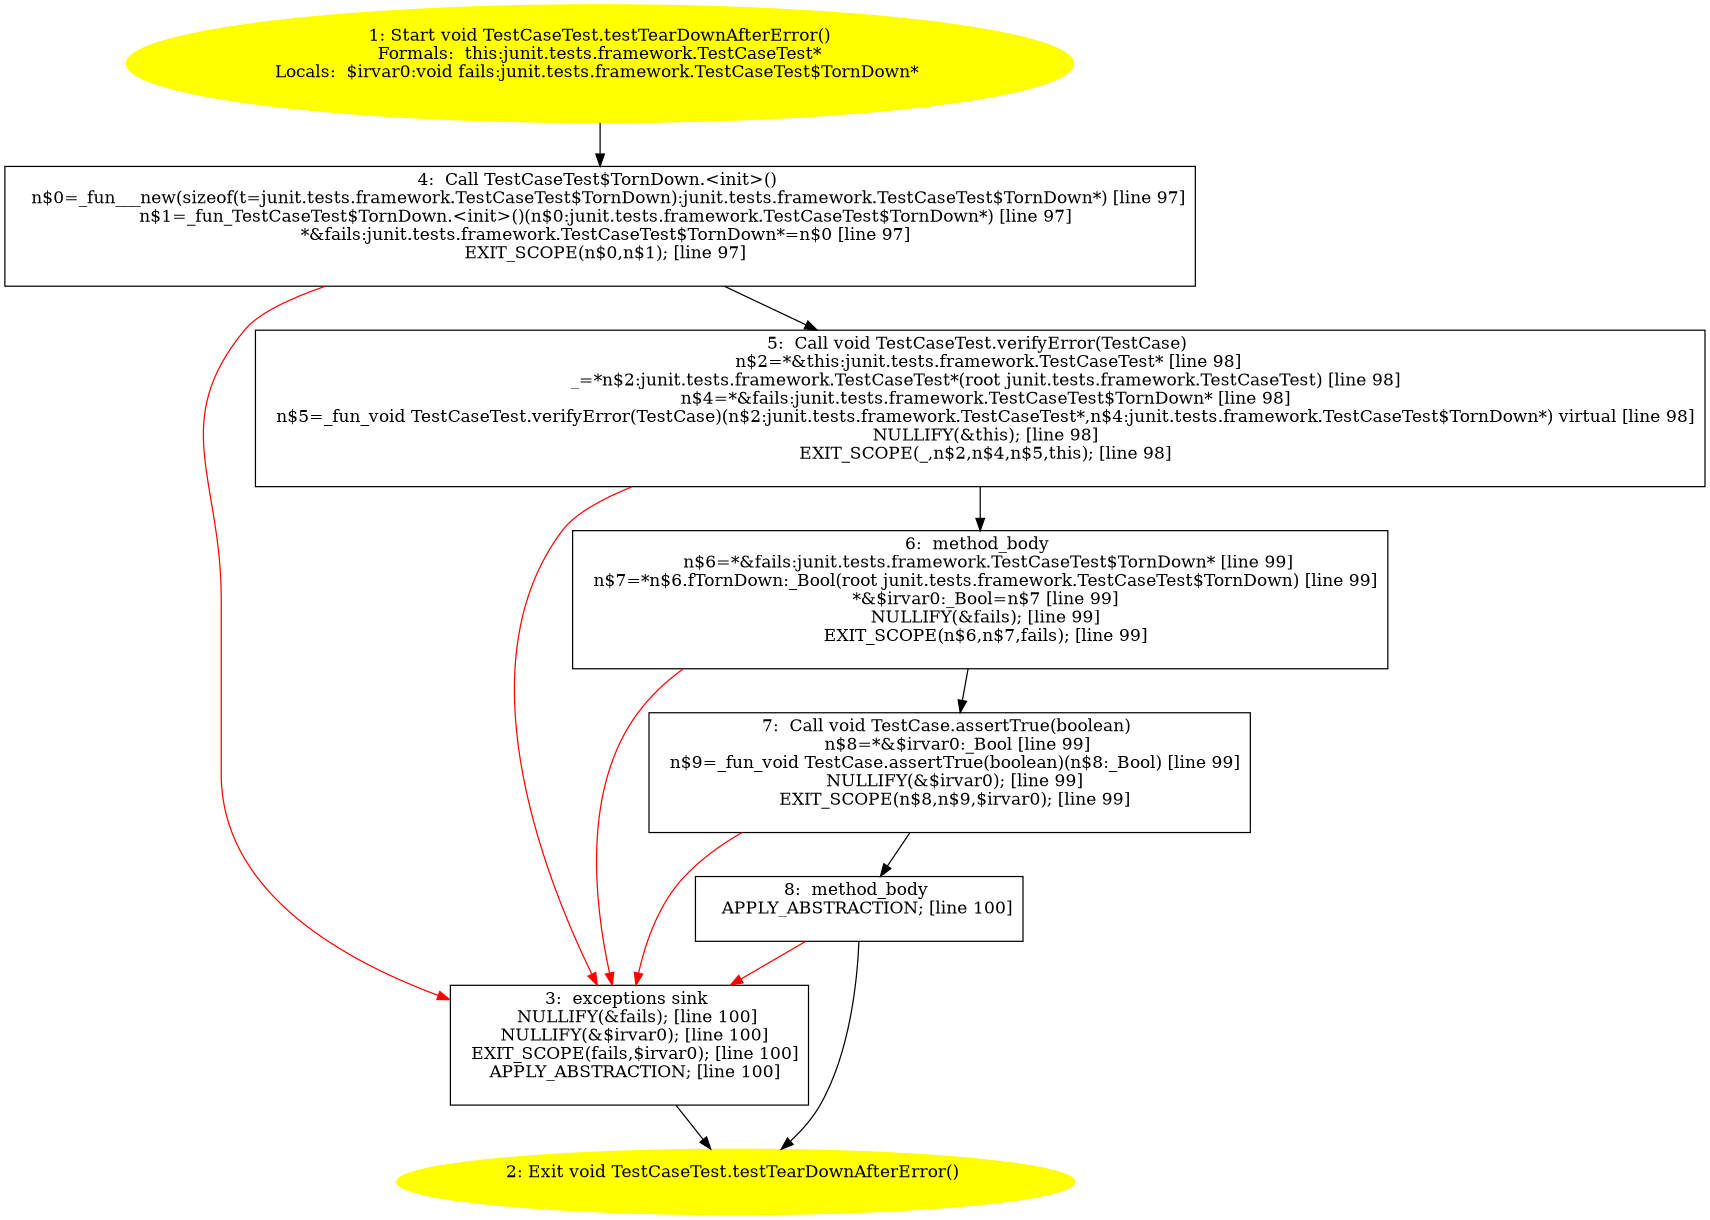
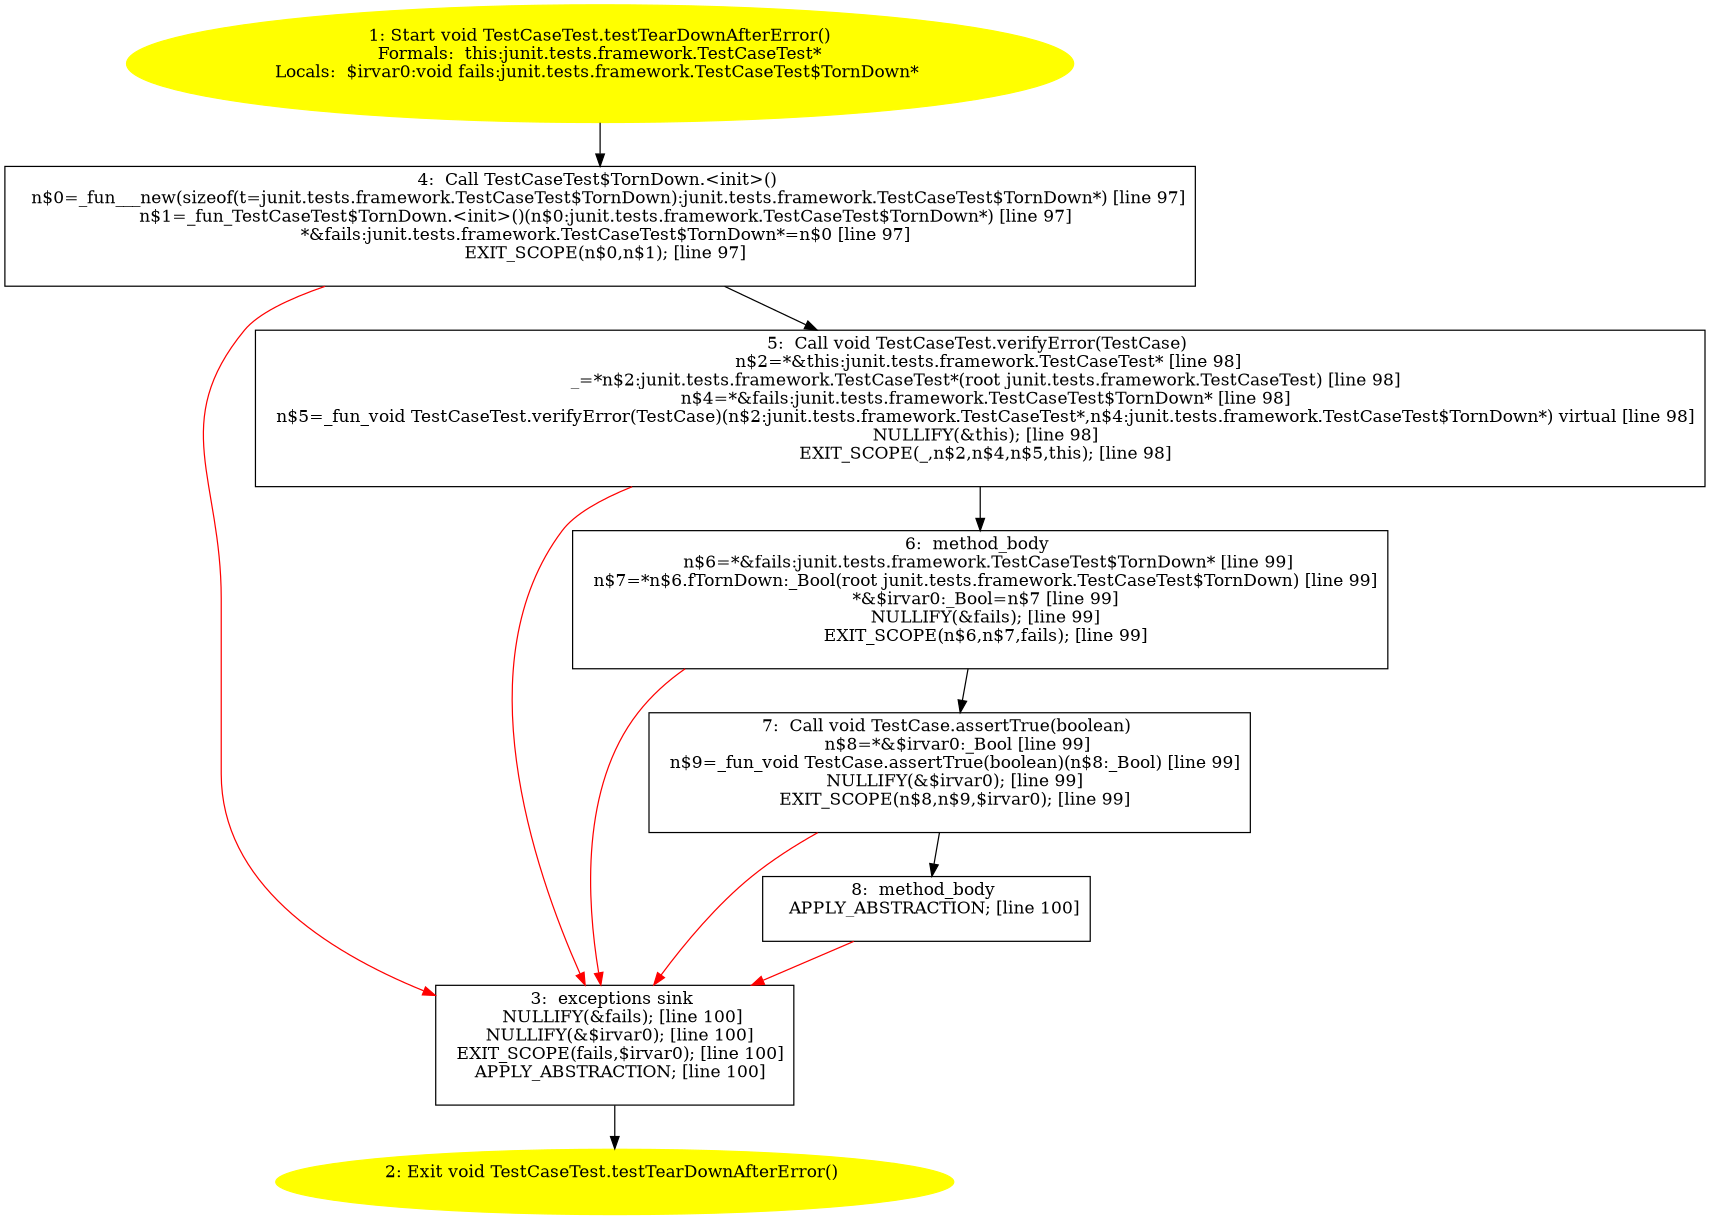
(843, 1048) -> none
